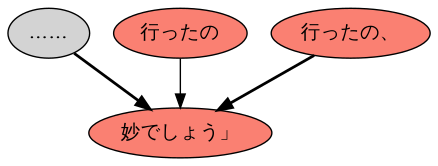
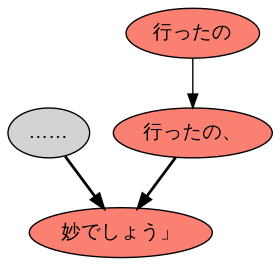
(180, 76) -> (193, 76)
